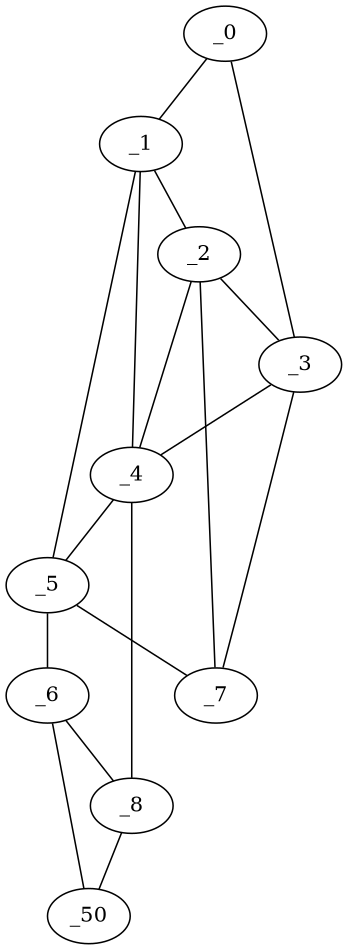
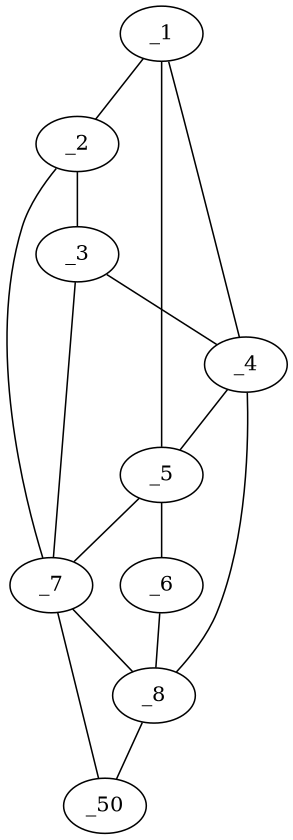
(225, 34) -> none
(165, 365) -> none
none -> (103, 640)
(68, 806) -> (78, 696)
